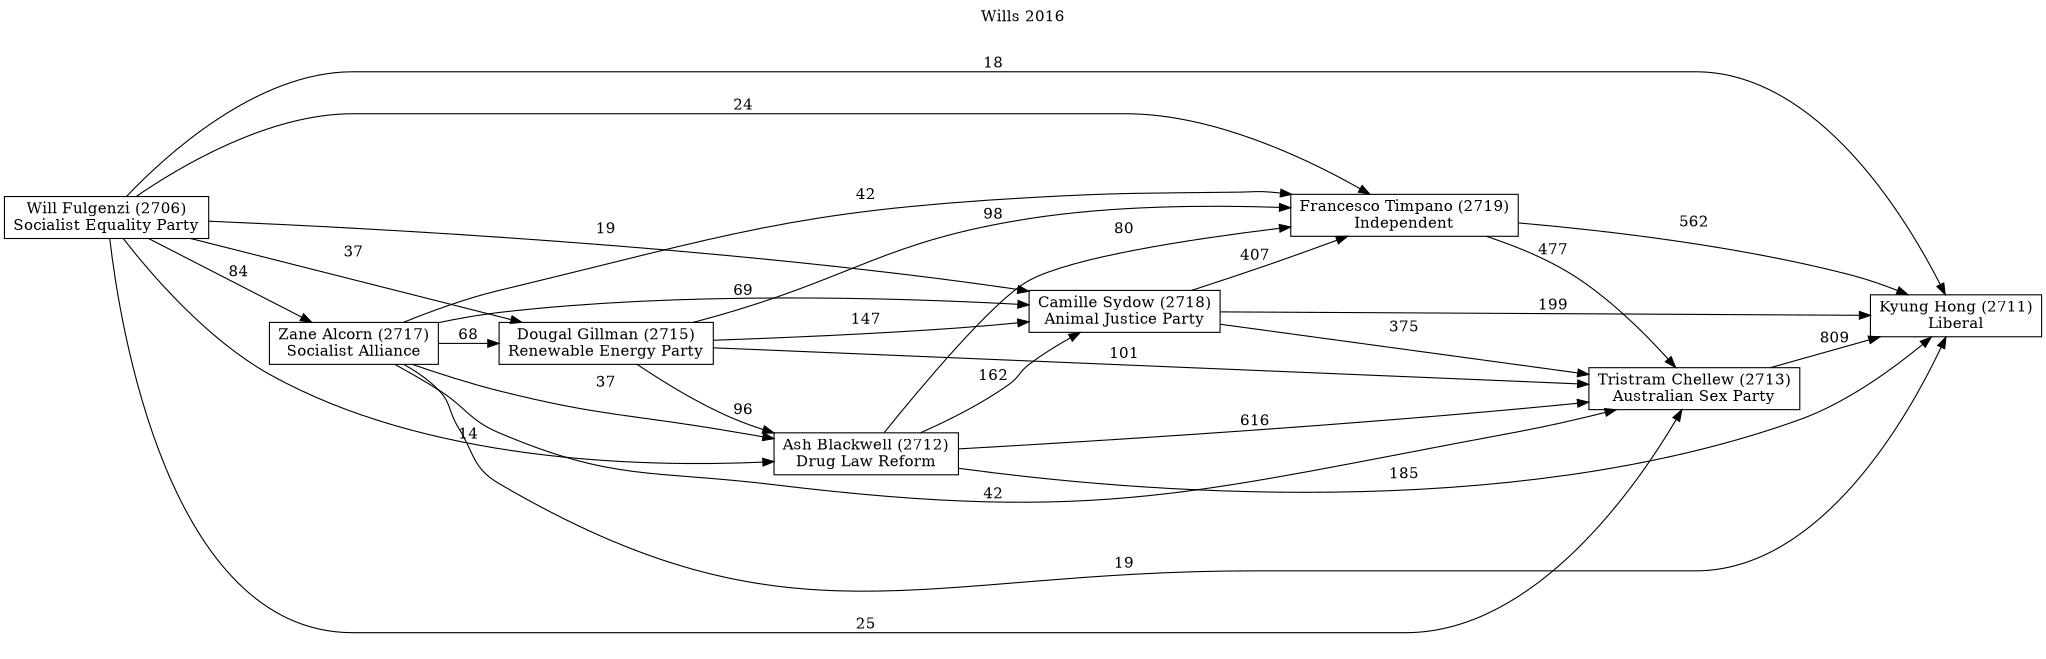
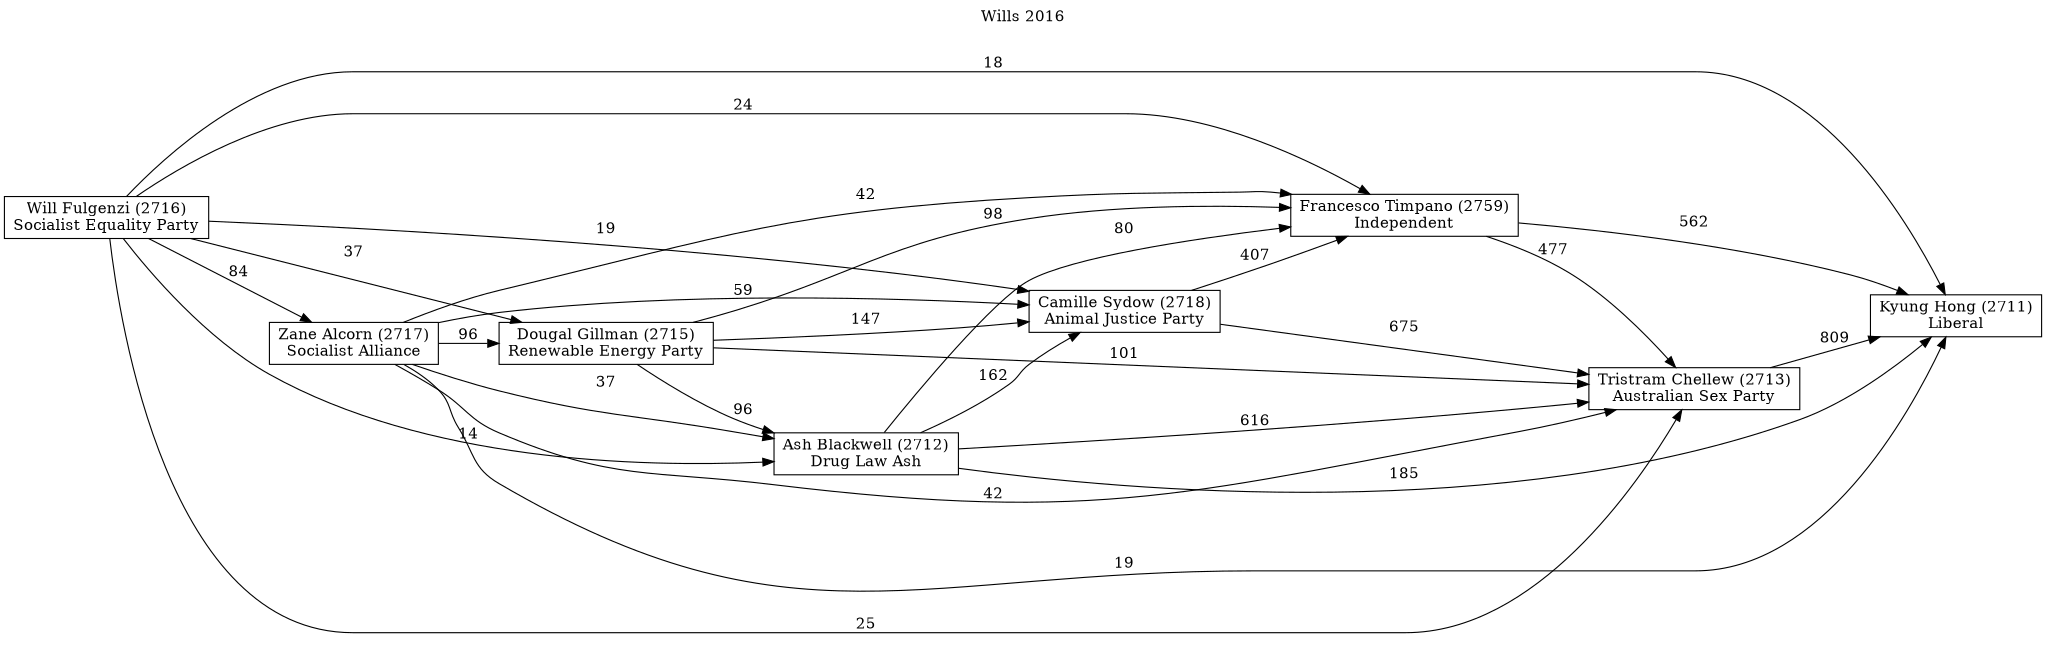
(1404, 215) -> (1404, 215)
(107, 218) -> (107, 218)
(744, 291) -> (744, 291)
(1540, 314) -> none
(1404, 327) -> (1404, 327)
(469, 335) -> (469, 335)
(866, 454) -> (866, 454)
